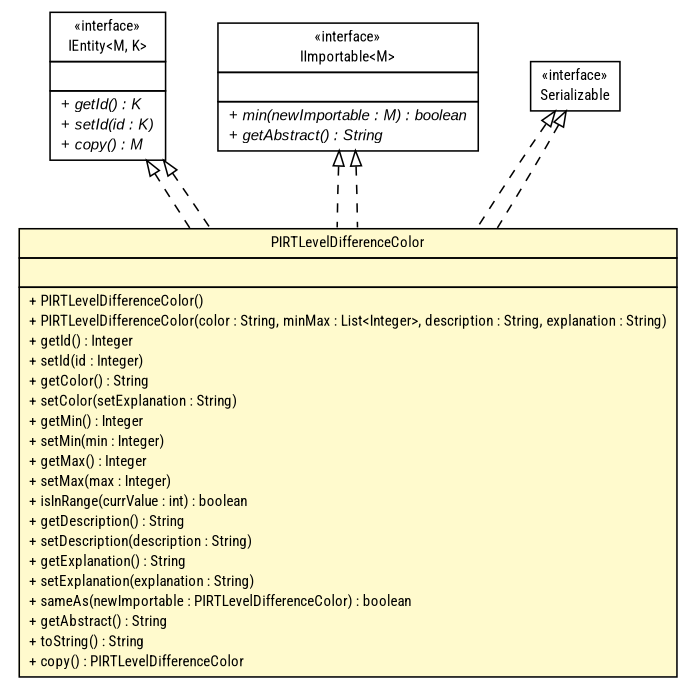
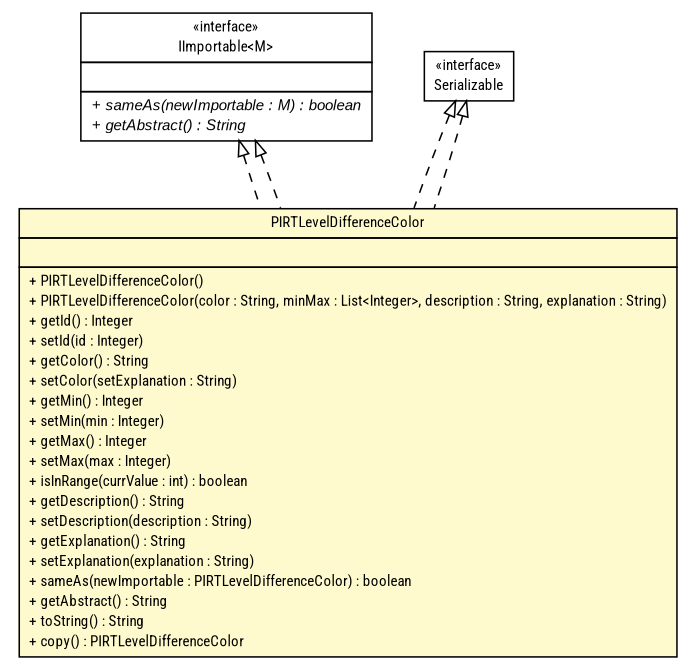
(107, 86) -> none
(348, 116) -> (226, 106)
